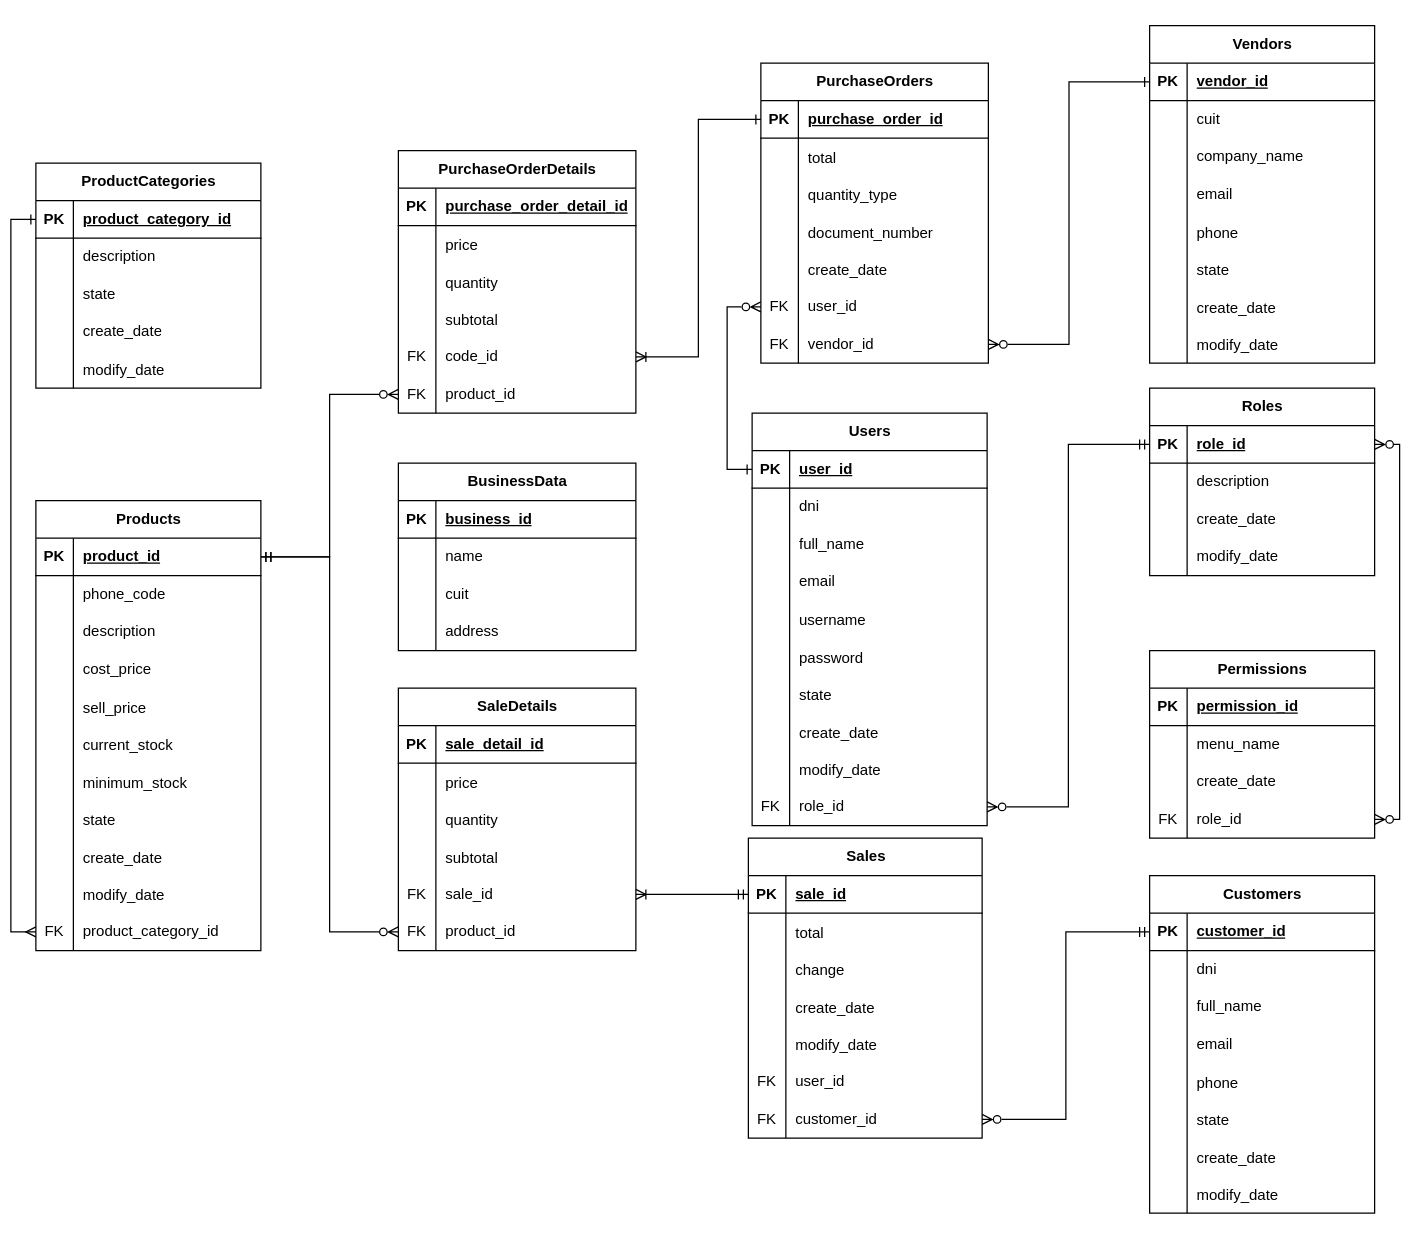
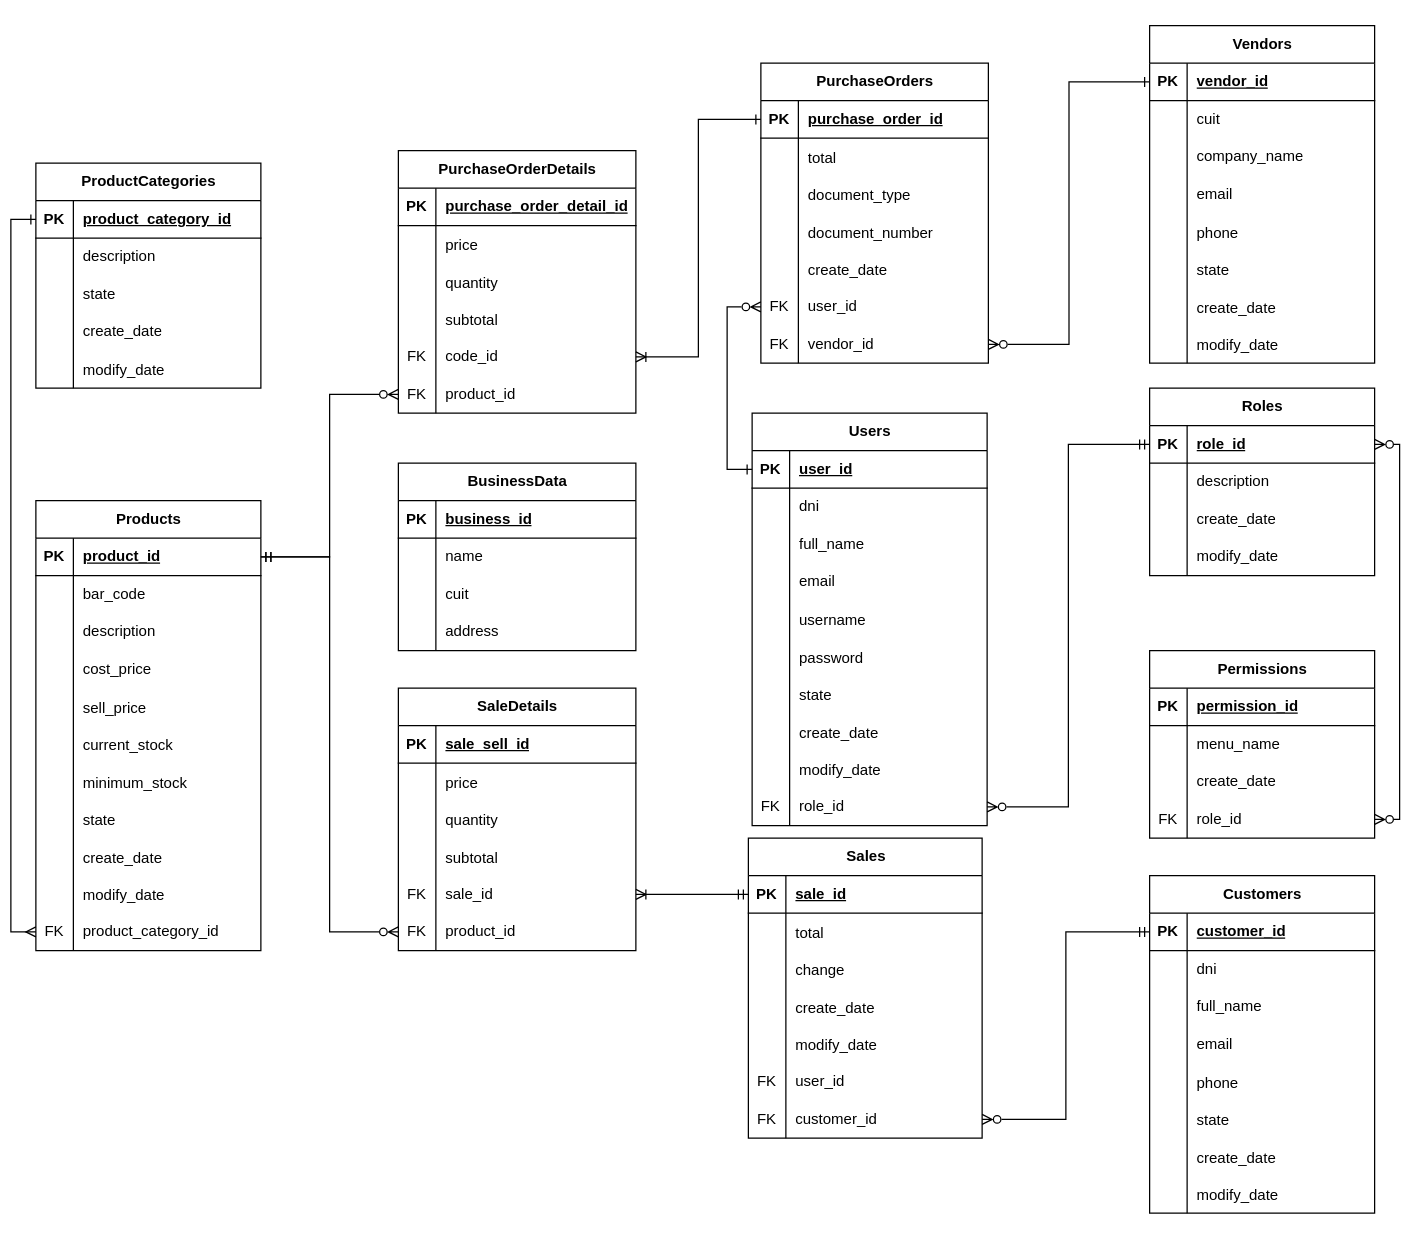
(860, 195) -> (862, 195)
(125, 594) -> (117, 594)
(497, 744) -> (488, 744)
